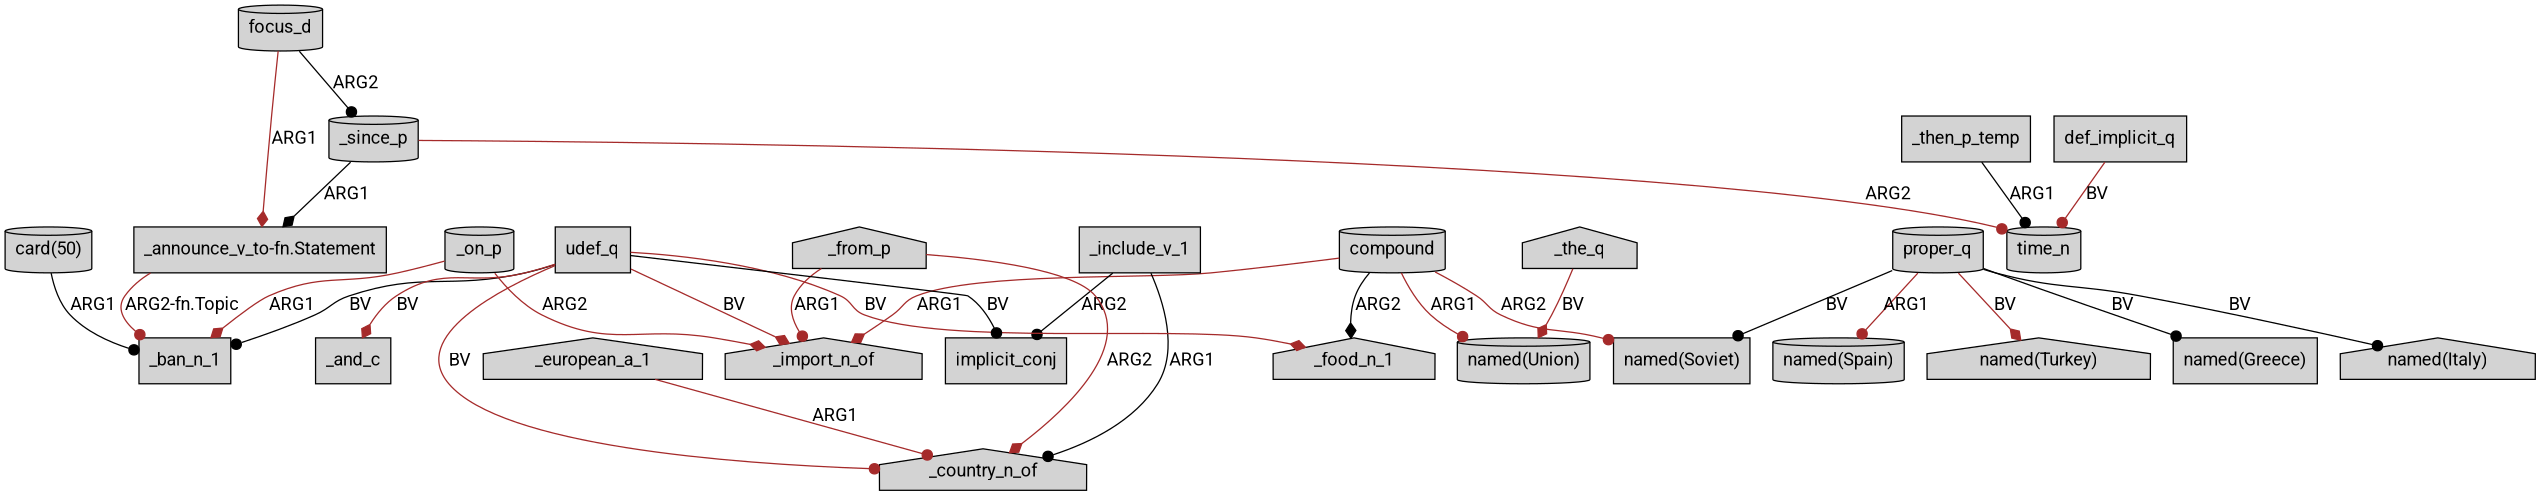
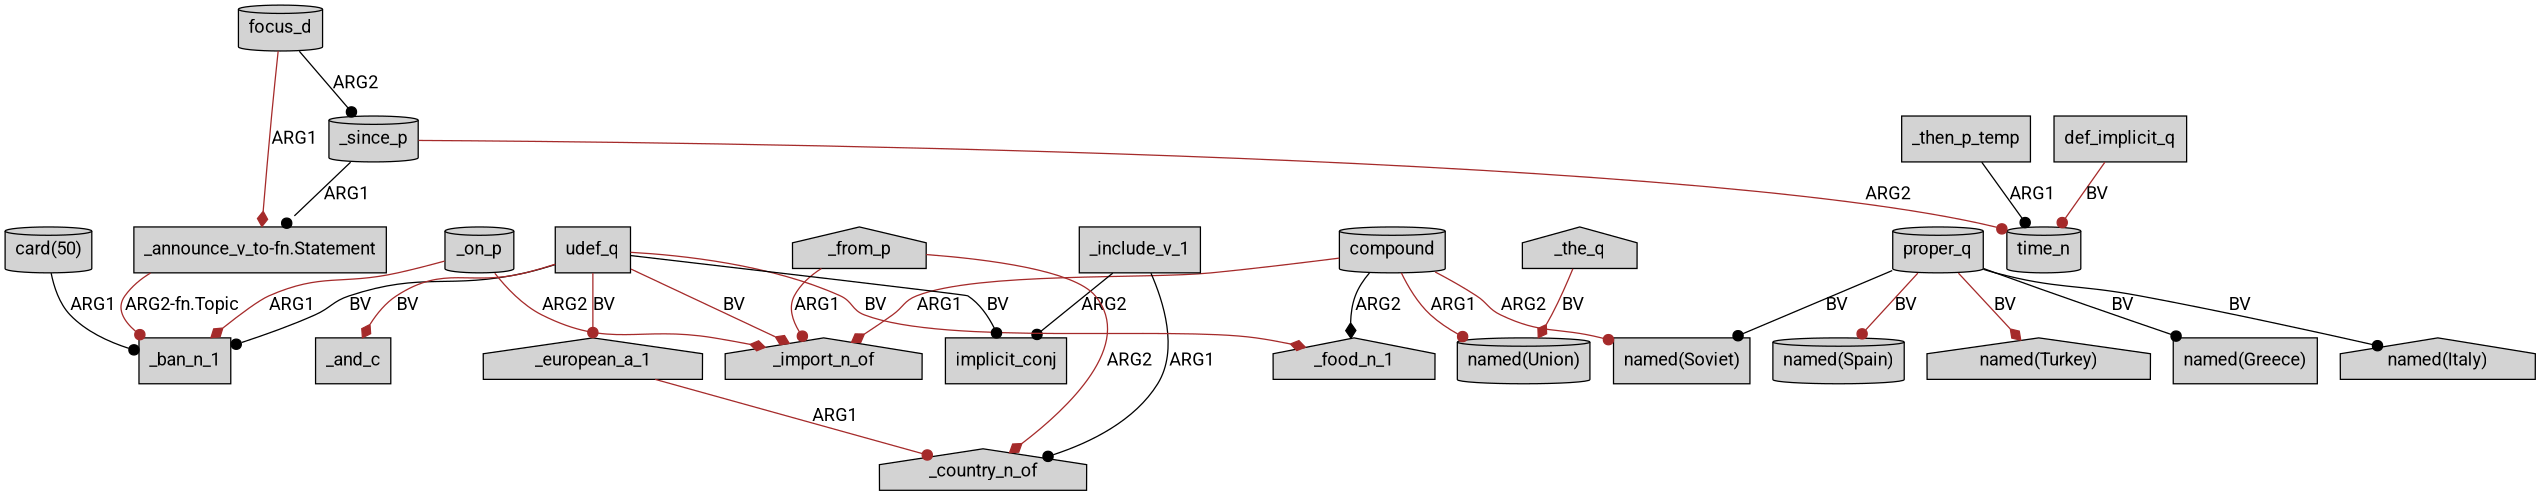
(322, 189) -> (322, 189)
(1906, 305) -> (1906, 305)
(563, 435) -> (593, 300)
